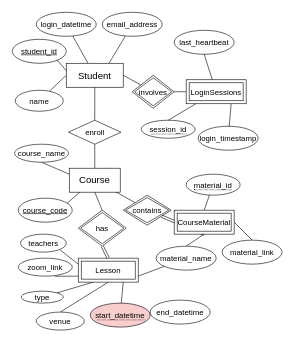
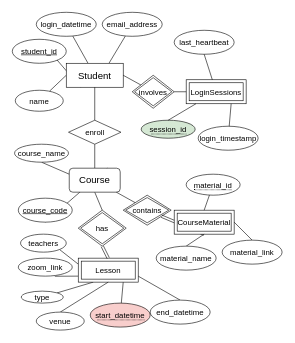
(168, 129) -> (168, 129)
(95, 180) -> (95, 180)
(151, 272) -> (159, 288)
